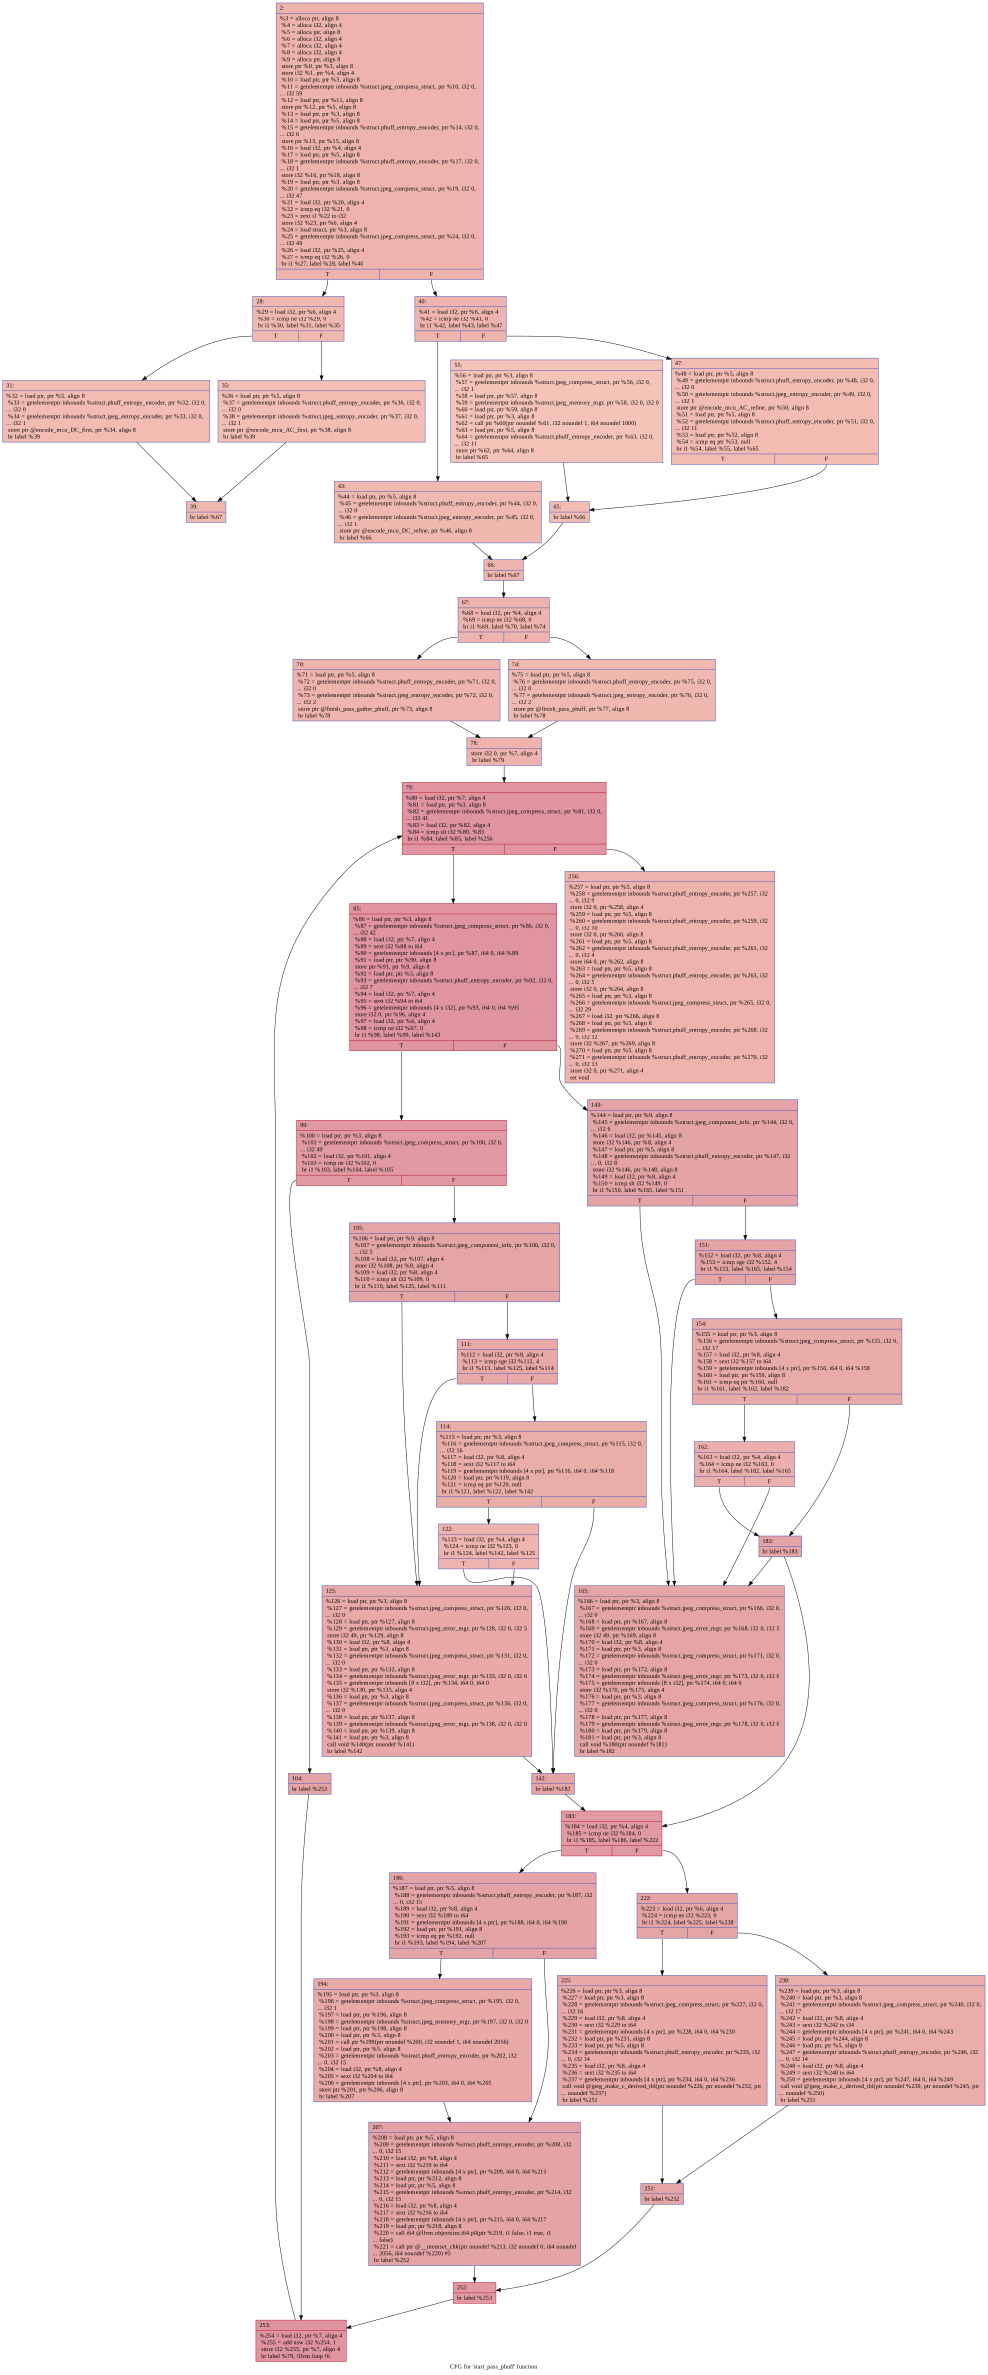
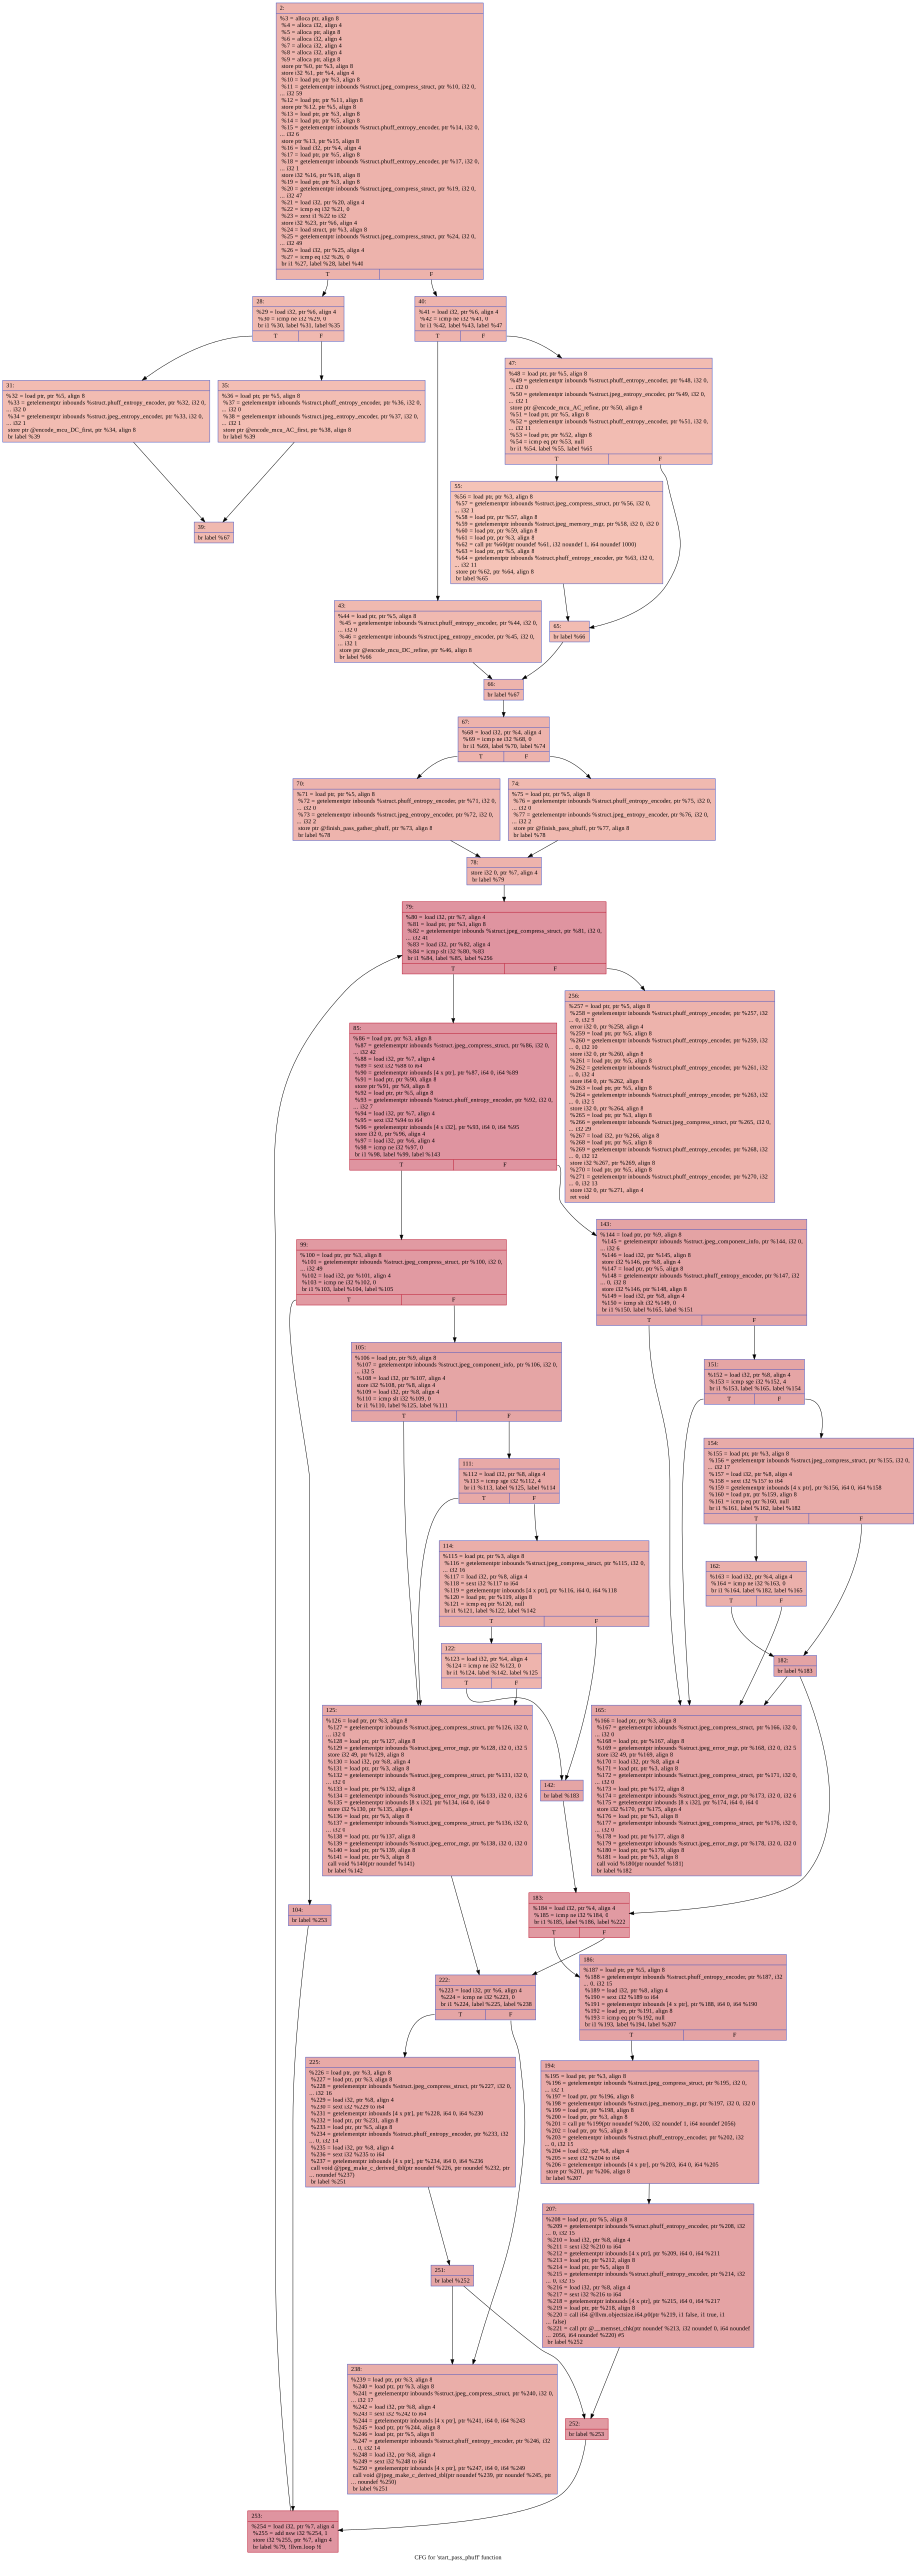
none -> (557, 471)
(606, 907) -> (606, 1027)
(531, 1763) -> (465, 1923)
(817, 2025) -> (389, 2414)
(548, 2040) -> none
(734, 2143) -> (452, 2323)
